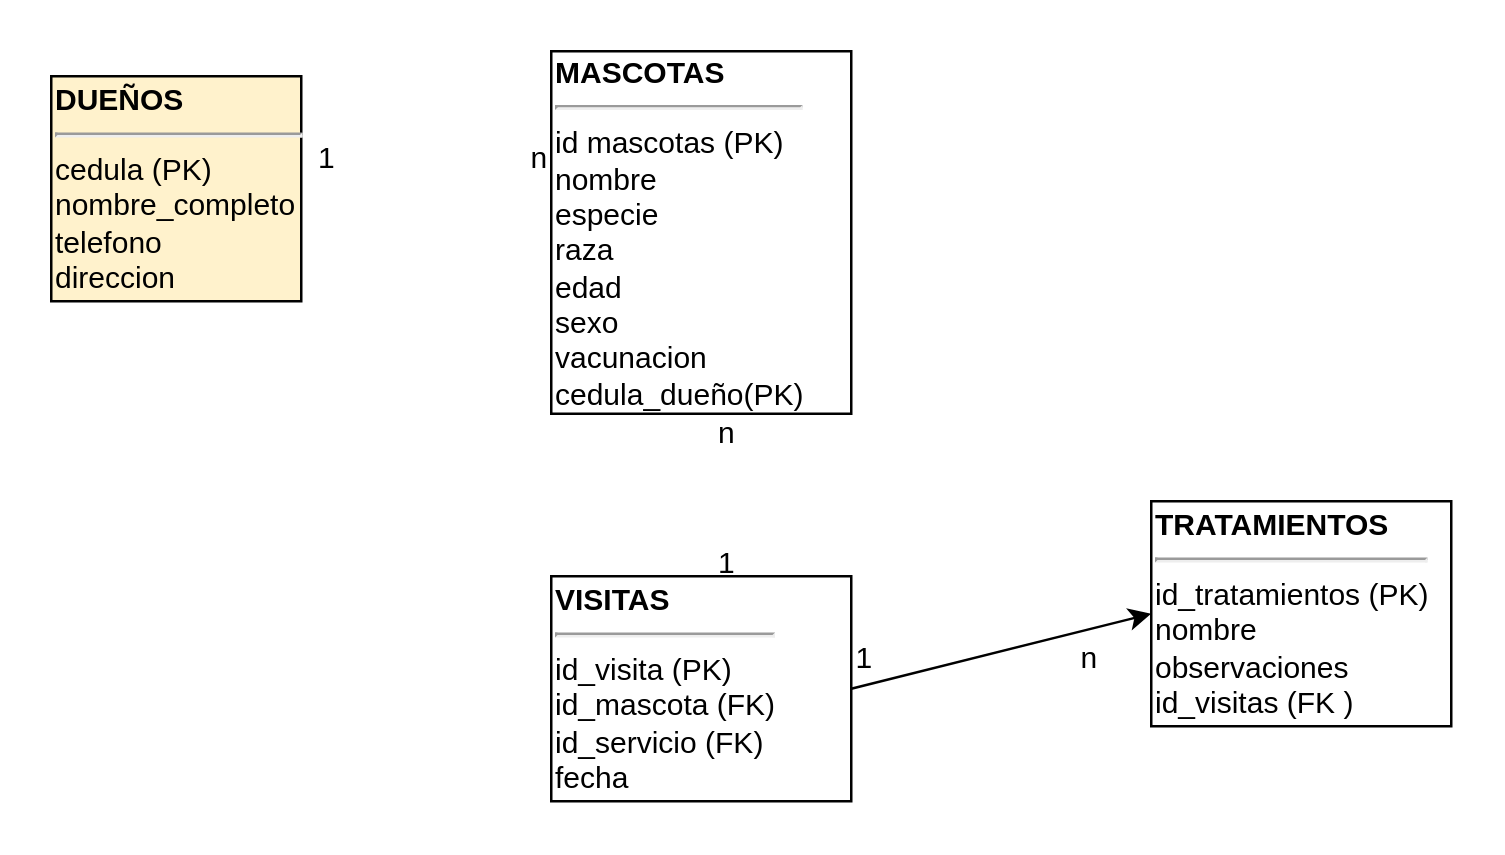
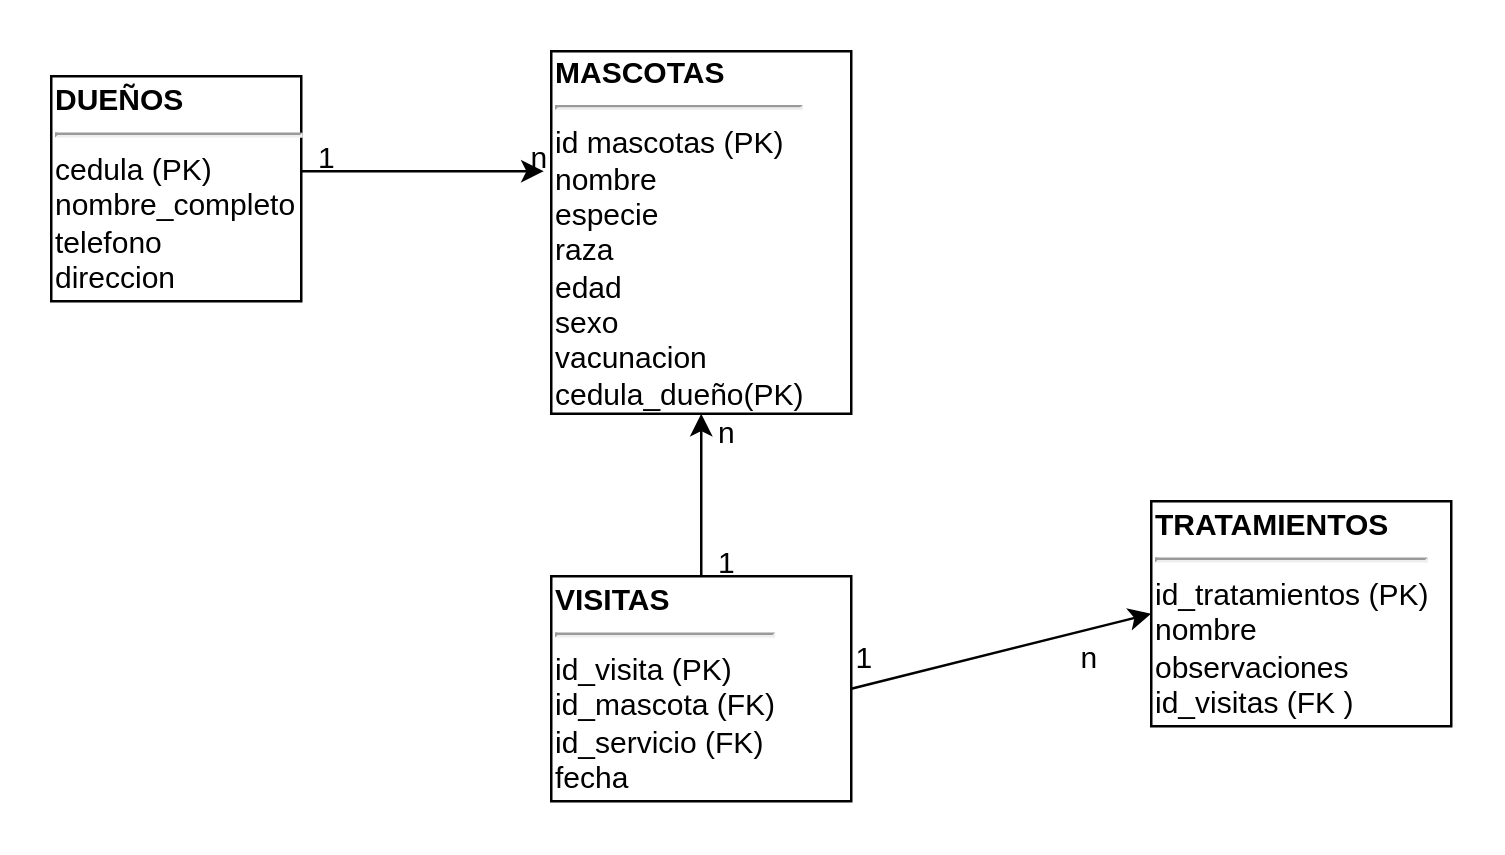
none -> (415, 171)
(176, 189) -> (176, 189)
none -> (701, 503)
